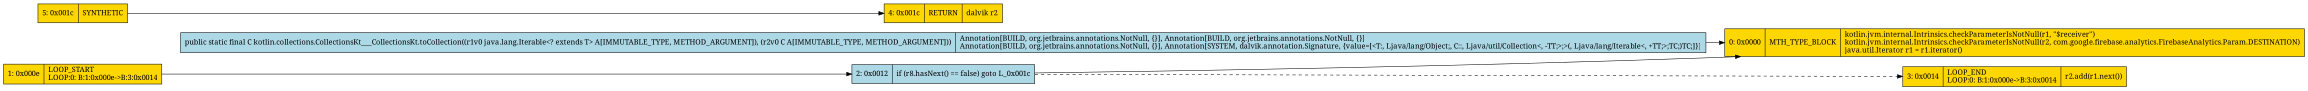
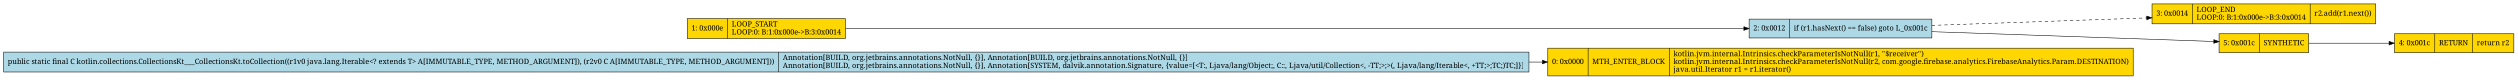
(982, 13) -> (2493, 43)
(1803, 42) -> (1629, 62)
(1385, 67) -> (2073, 37)
(963, 74) -> (1861, 28)
